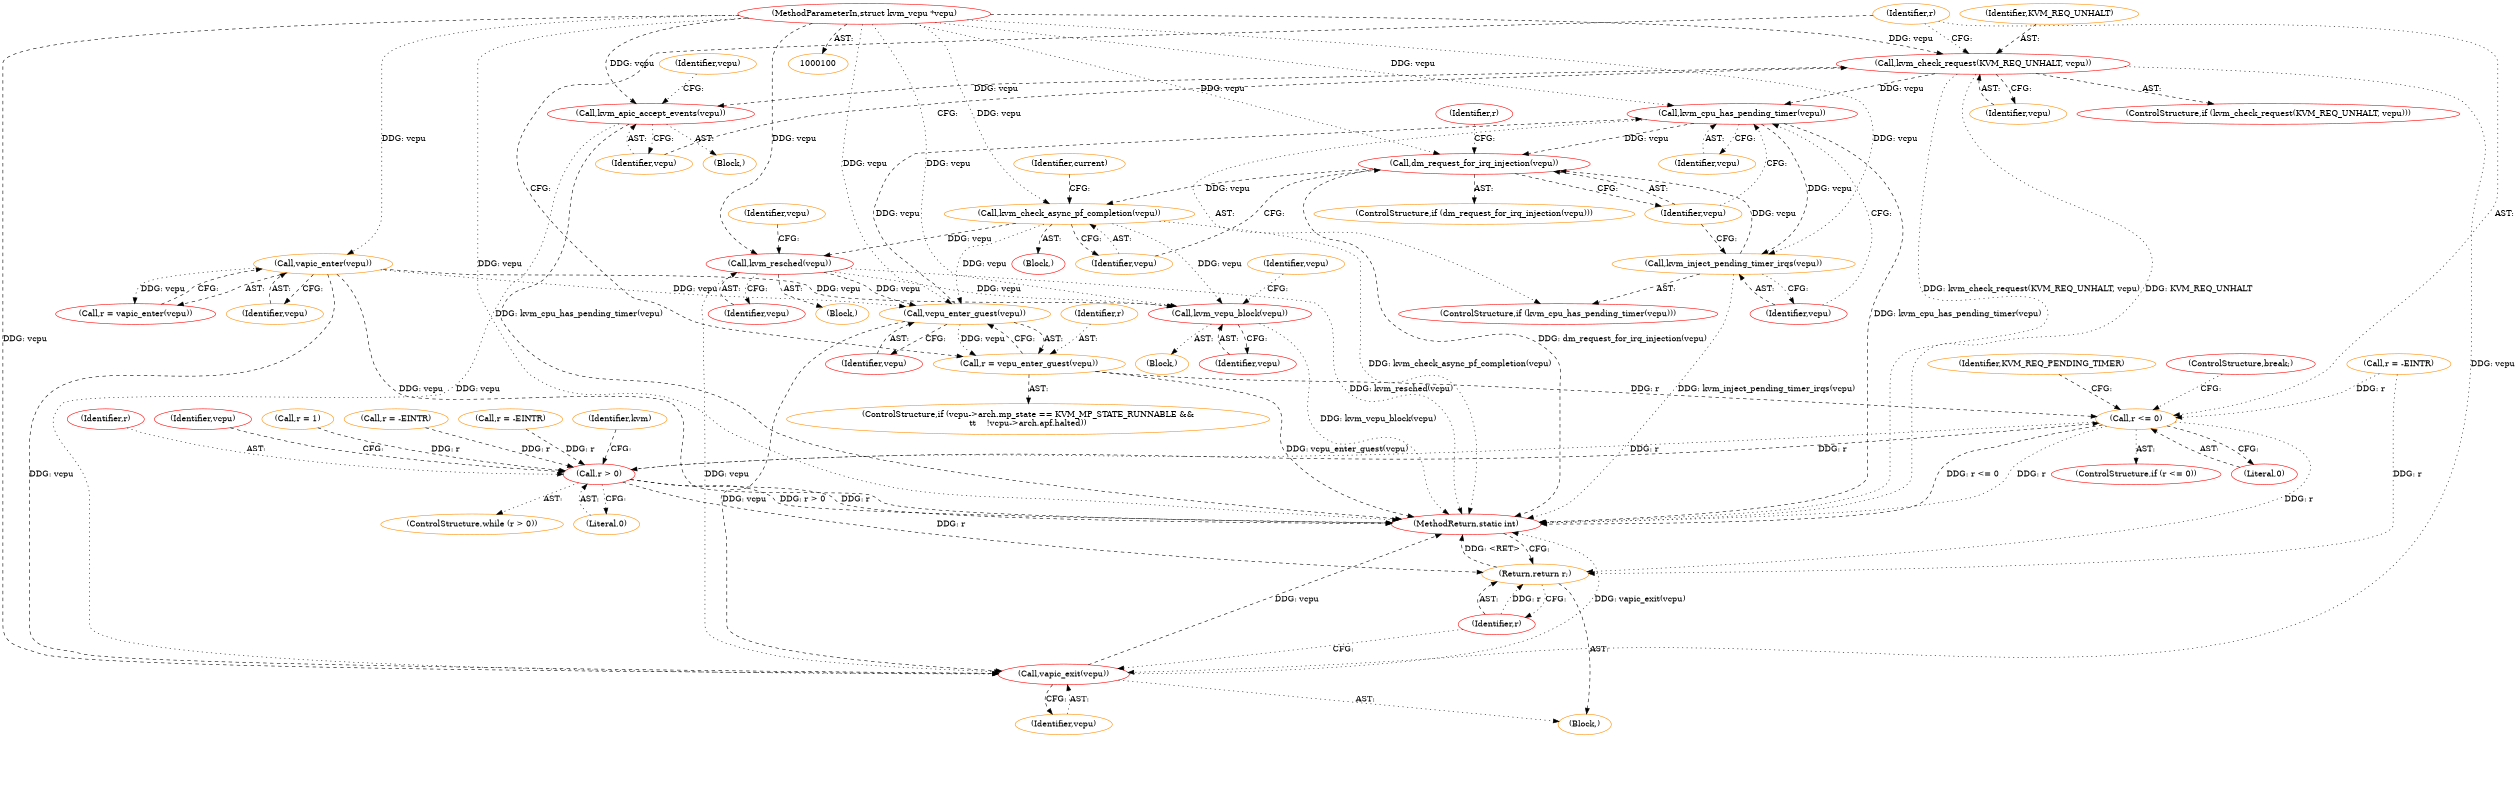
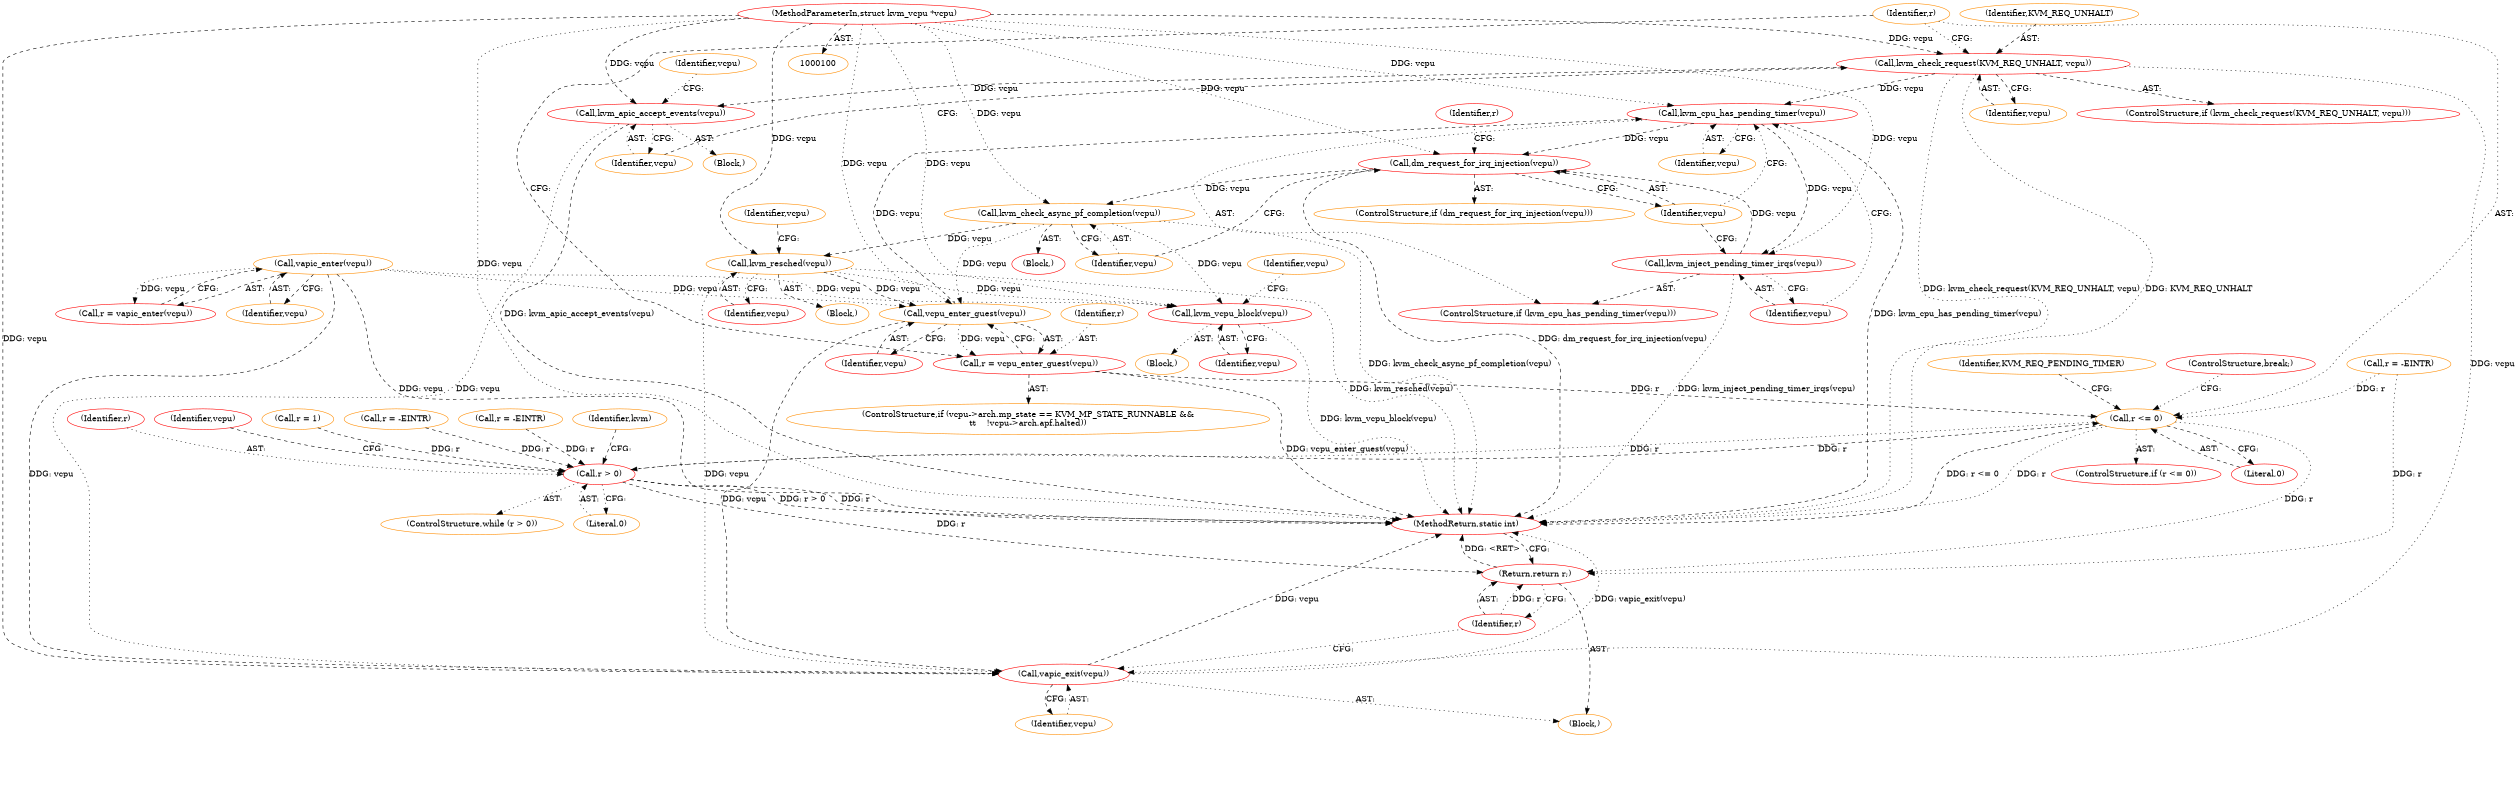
(456, 33) -> none
(1070, 164) -> none
(780, 264) -> (780, 264)
(1734, 264) -> (1734, 264)
(758, 279) -> (758, 279)
(579, 314) -> (579, 314)
(1029, 364) -> (1029, 364)
(1535, 574) -> (1535, 574)
